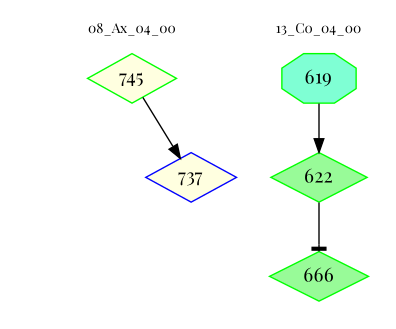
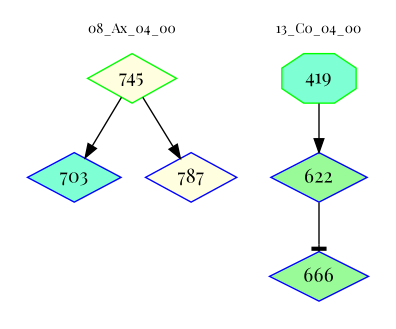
(319, 78) -> (319, 78)
none -> (74, 177)
(191, 177) -> (191, 177)
(319, 177) -> (319, 177)
(319, 276) -> (319, 276)
